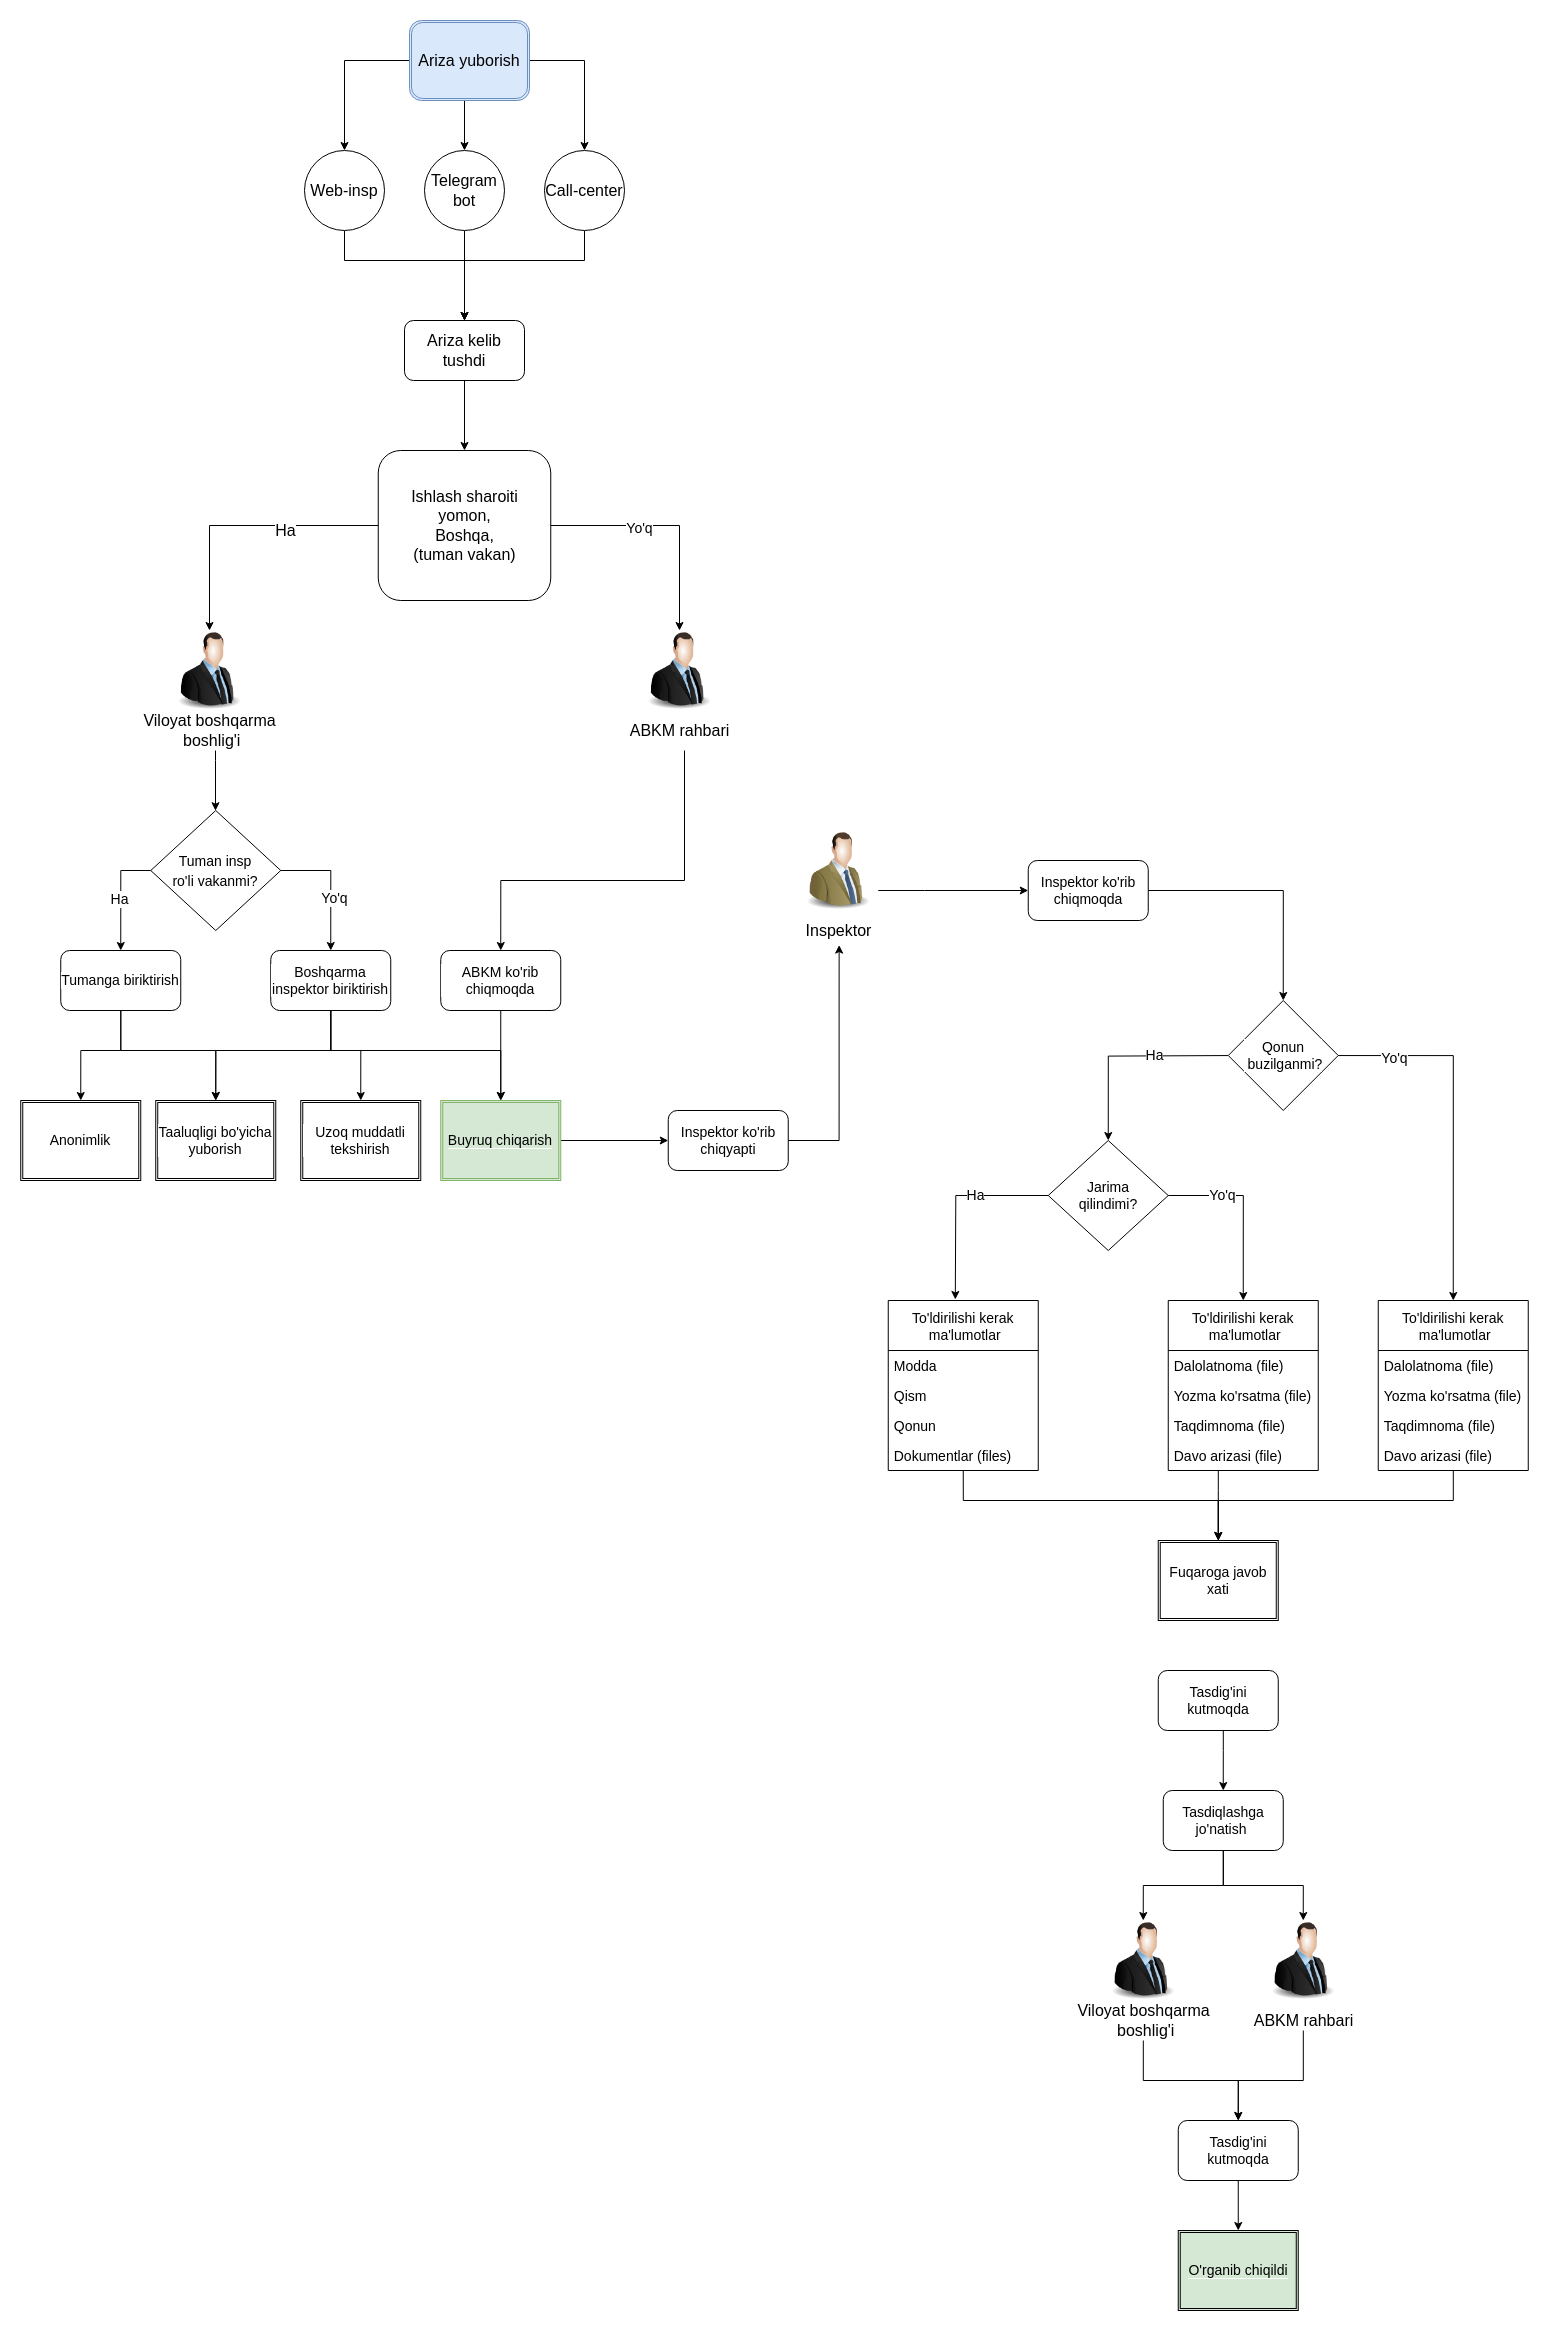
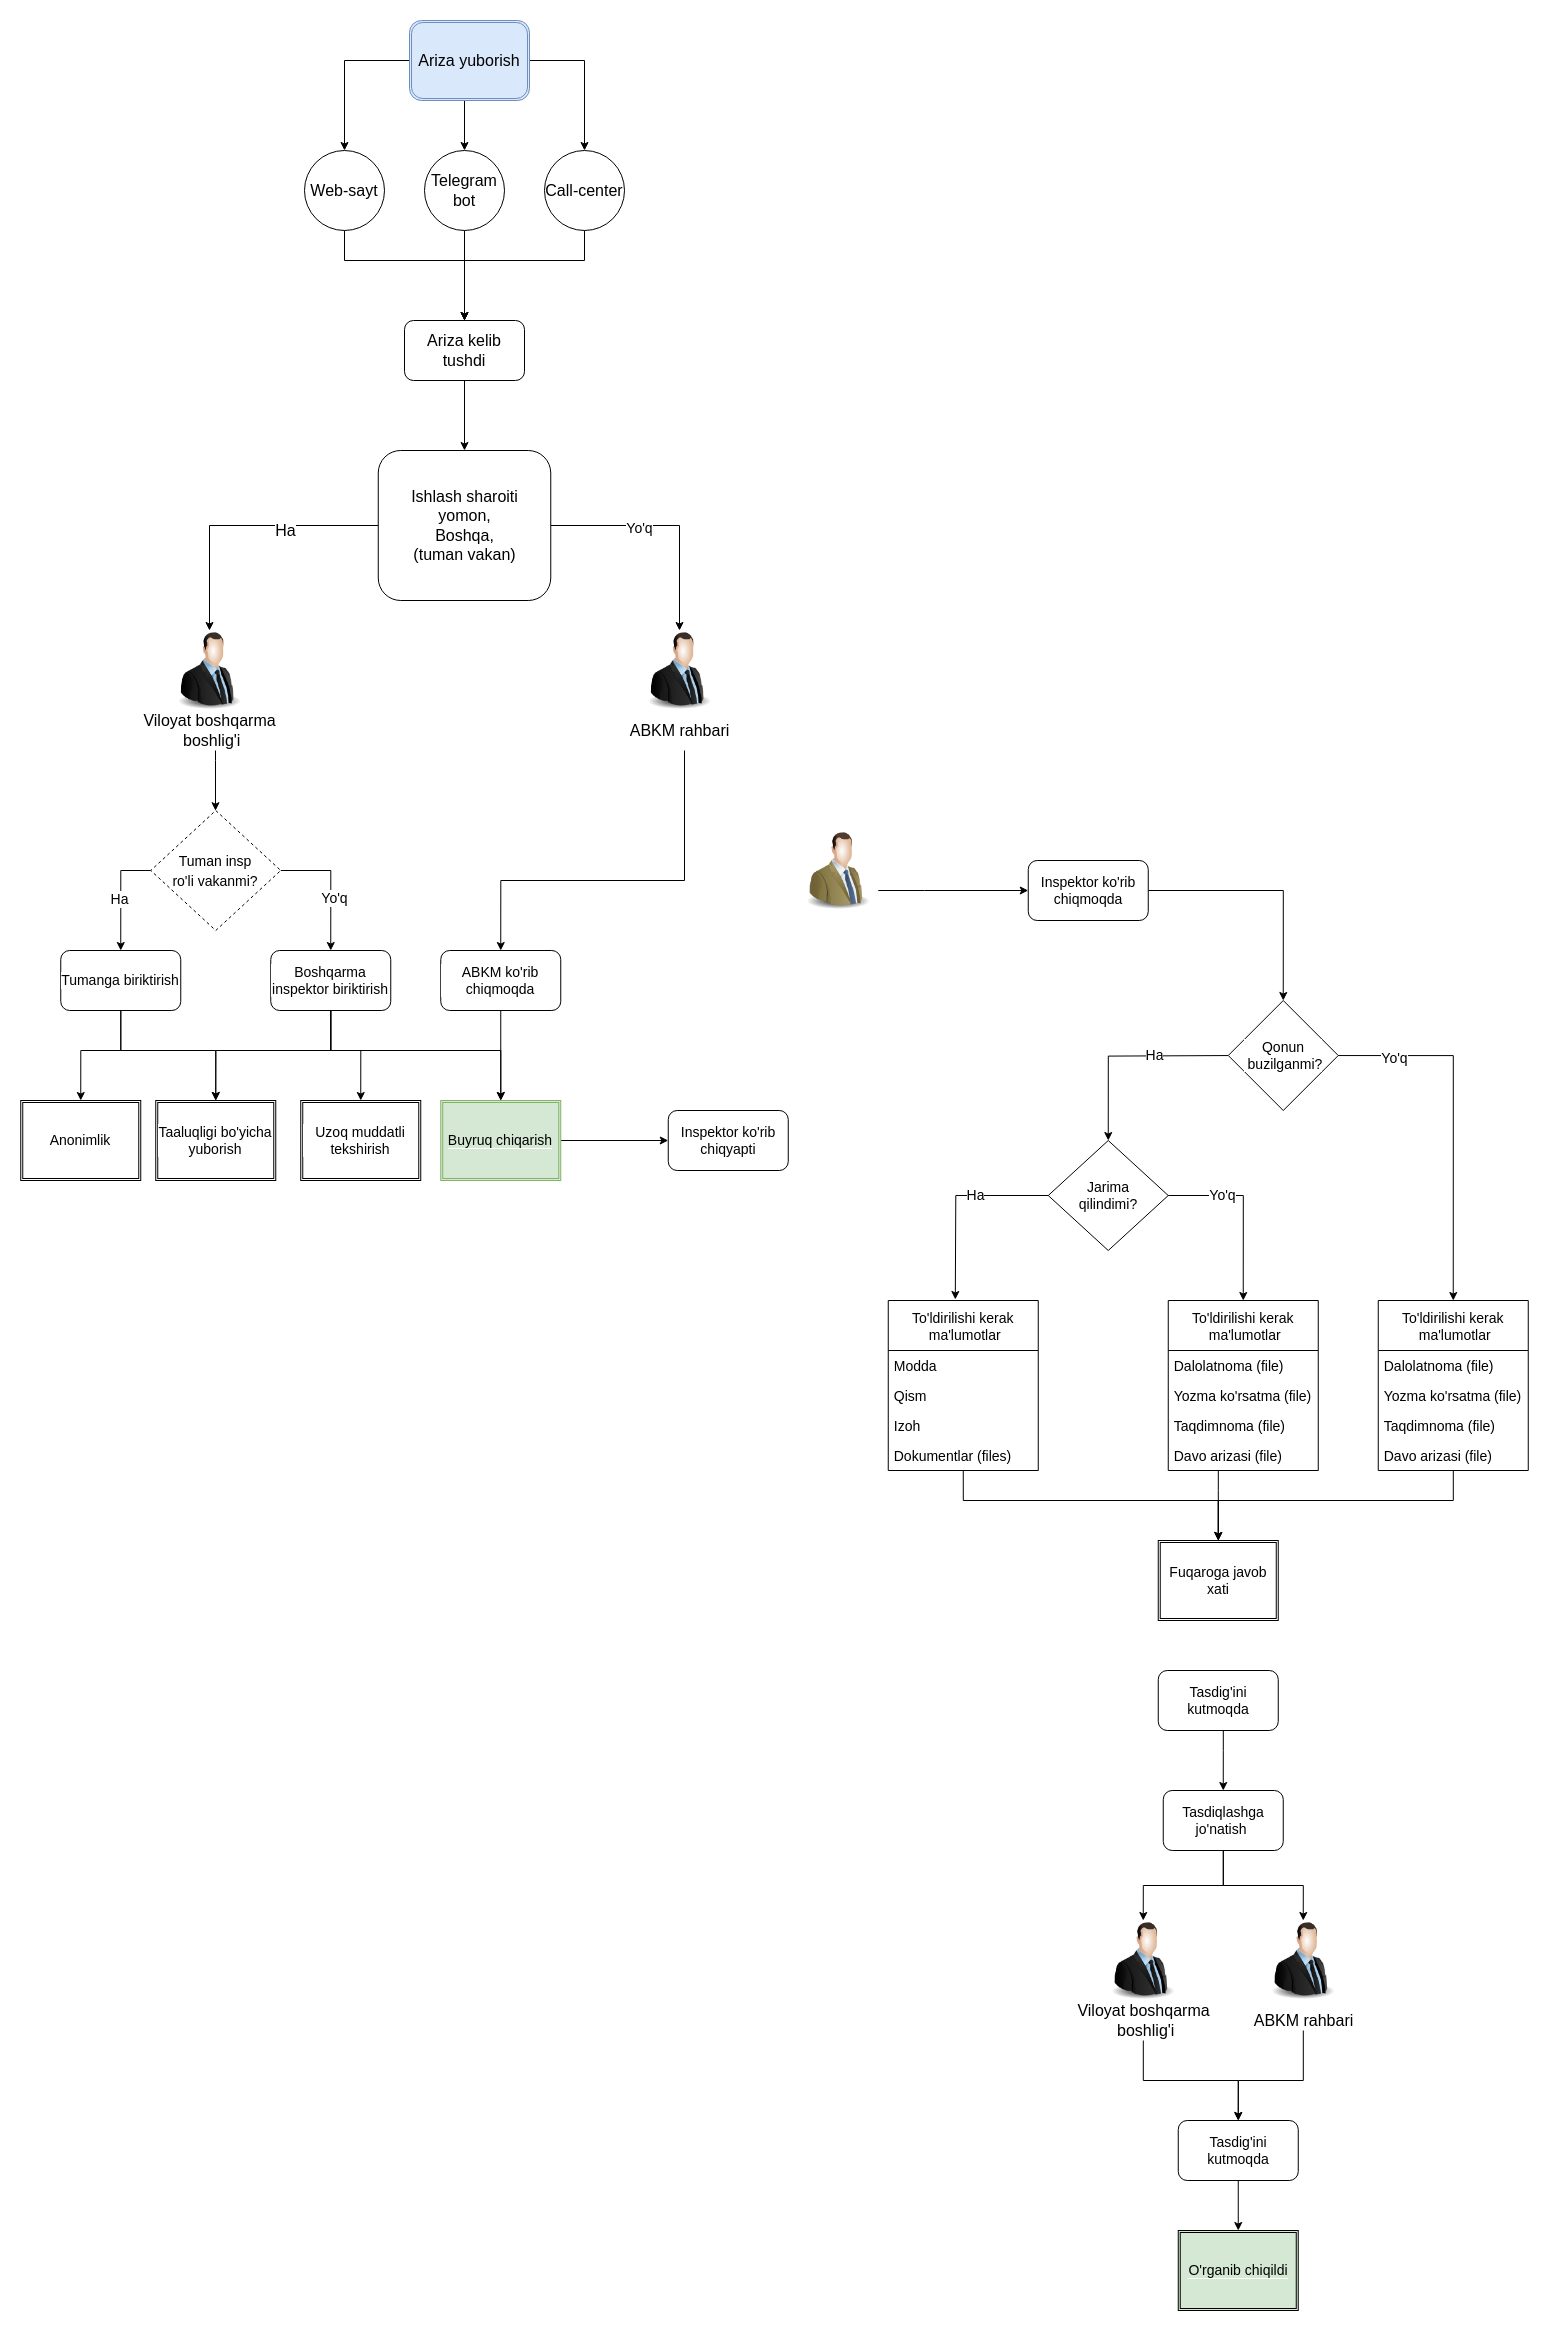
(345, 191) -> (345, 191)
(216, 871) -> (216, 871)
(838, 931) -> none
(839, 1071) -> none
(913, 1426) -> (909, 1426)
